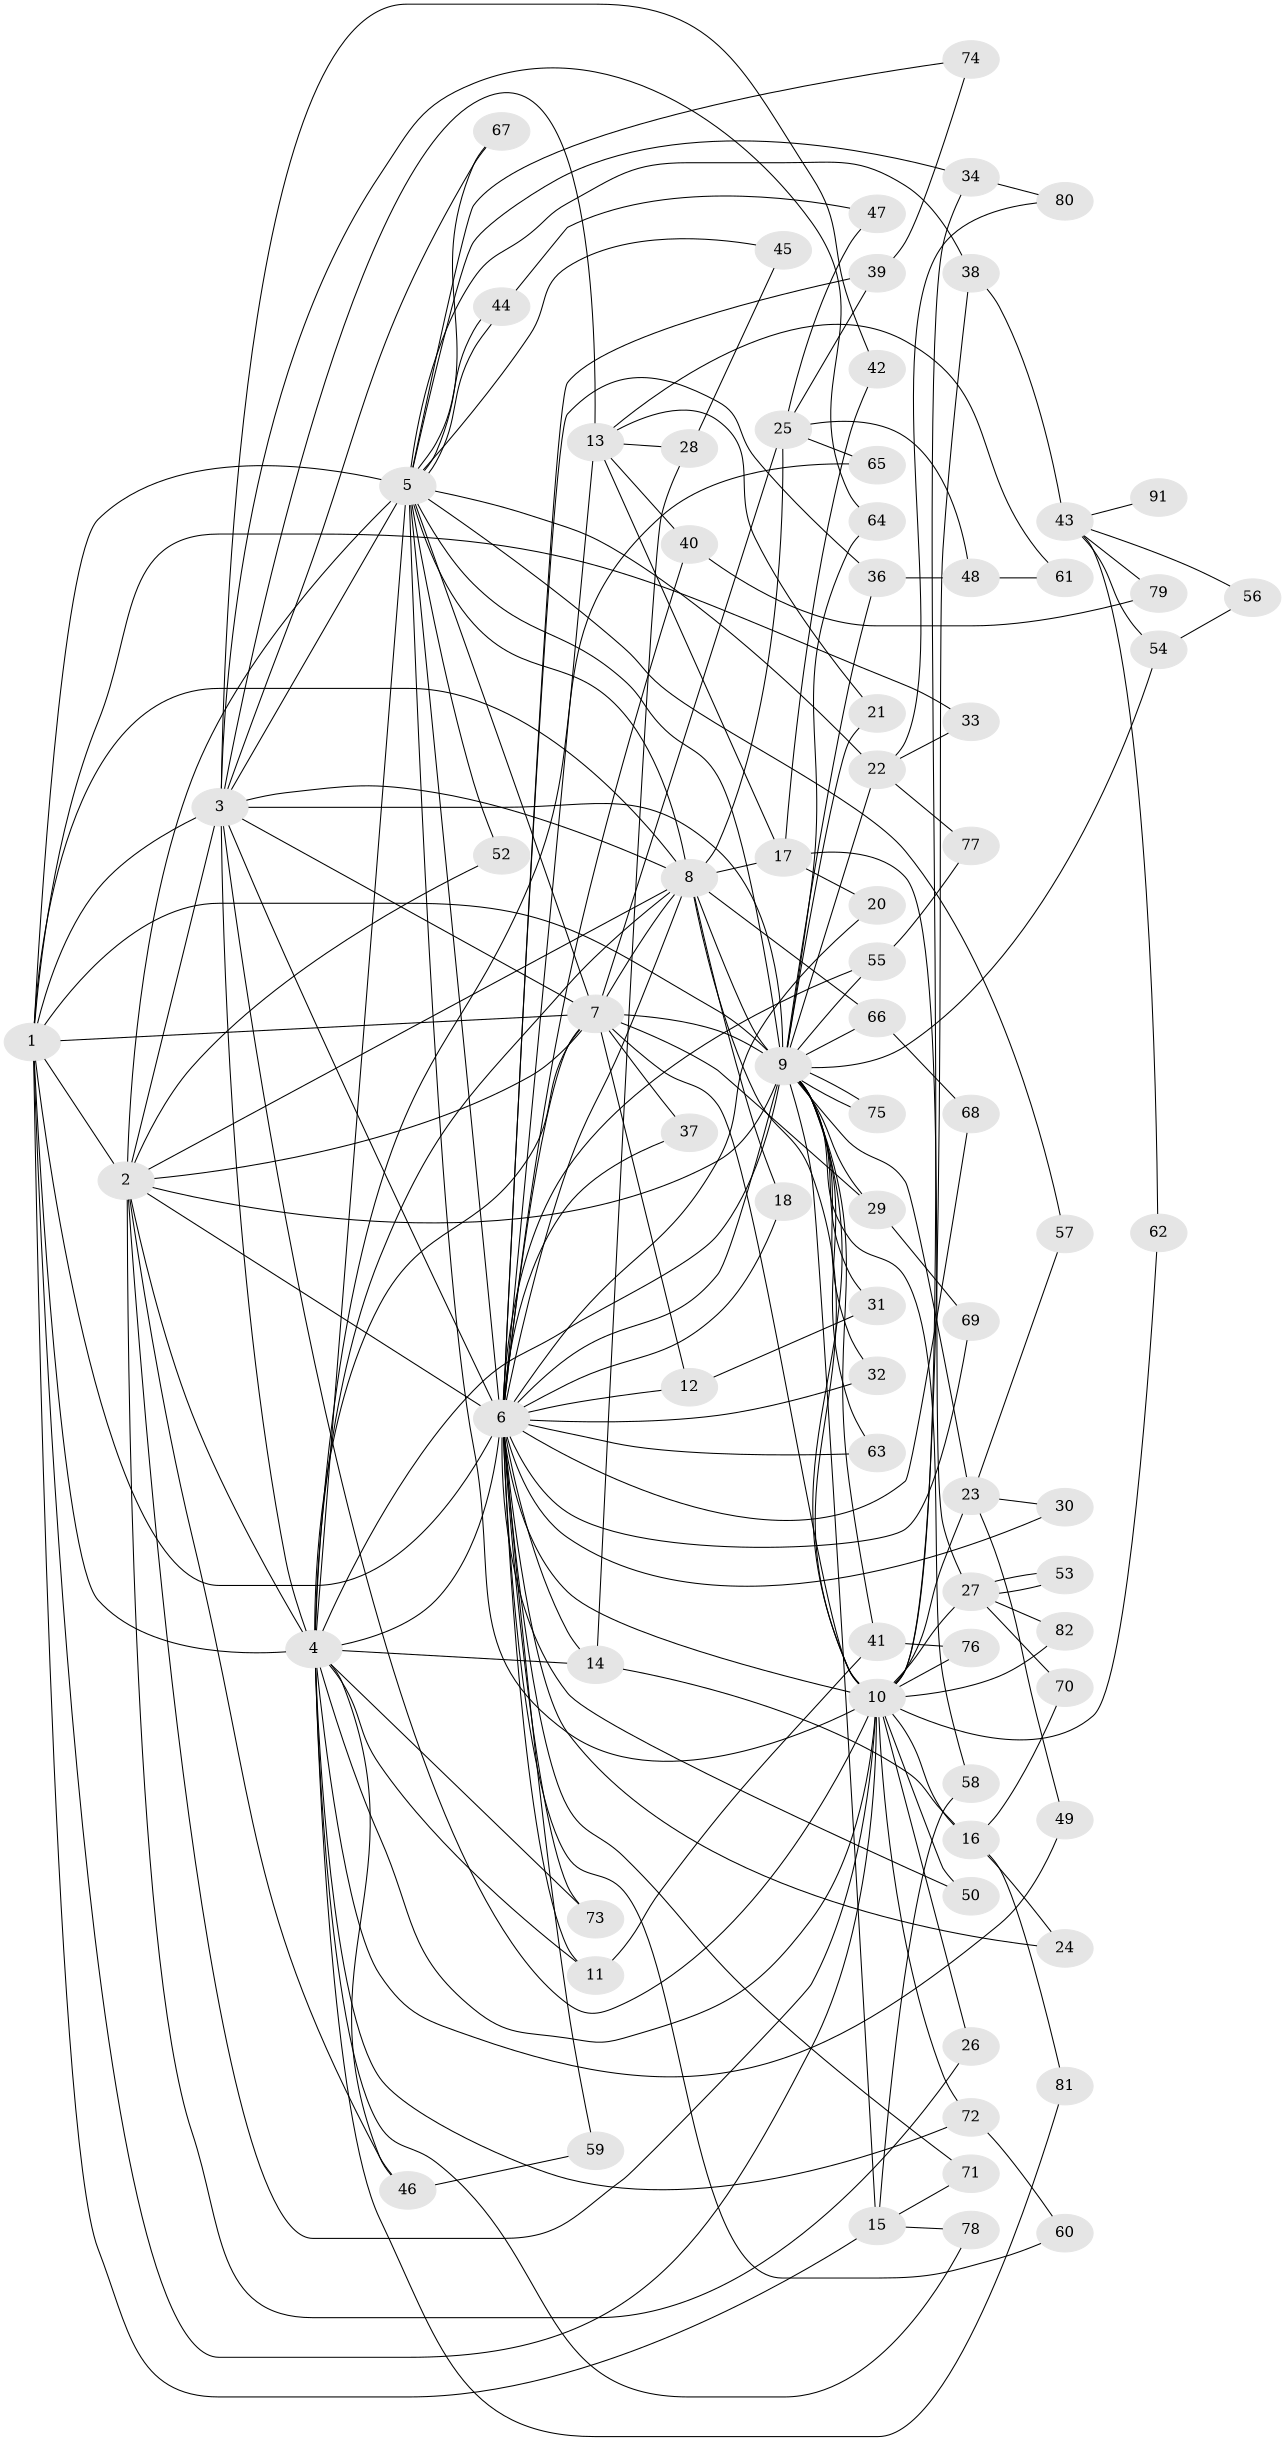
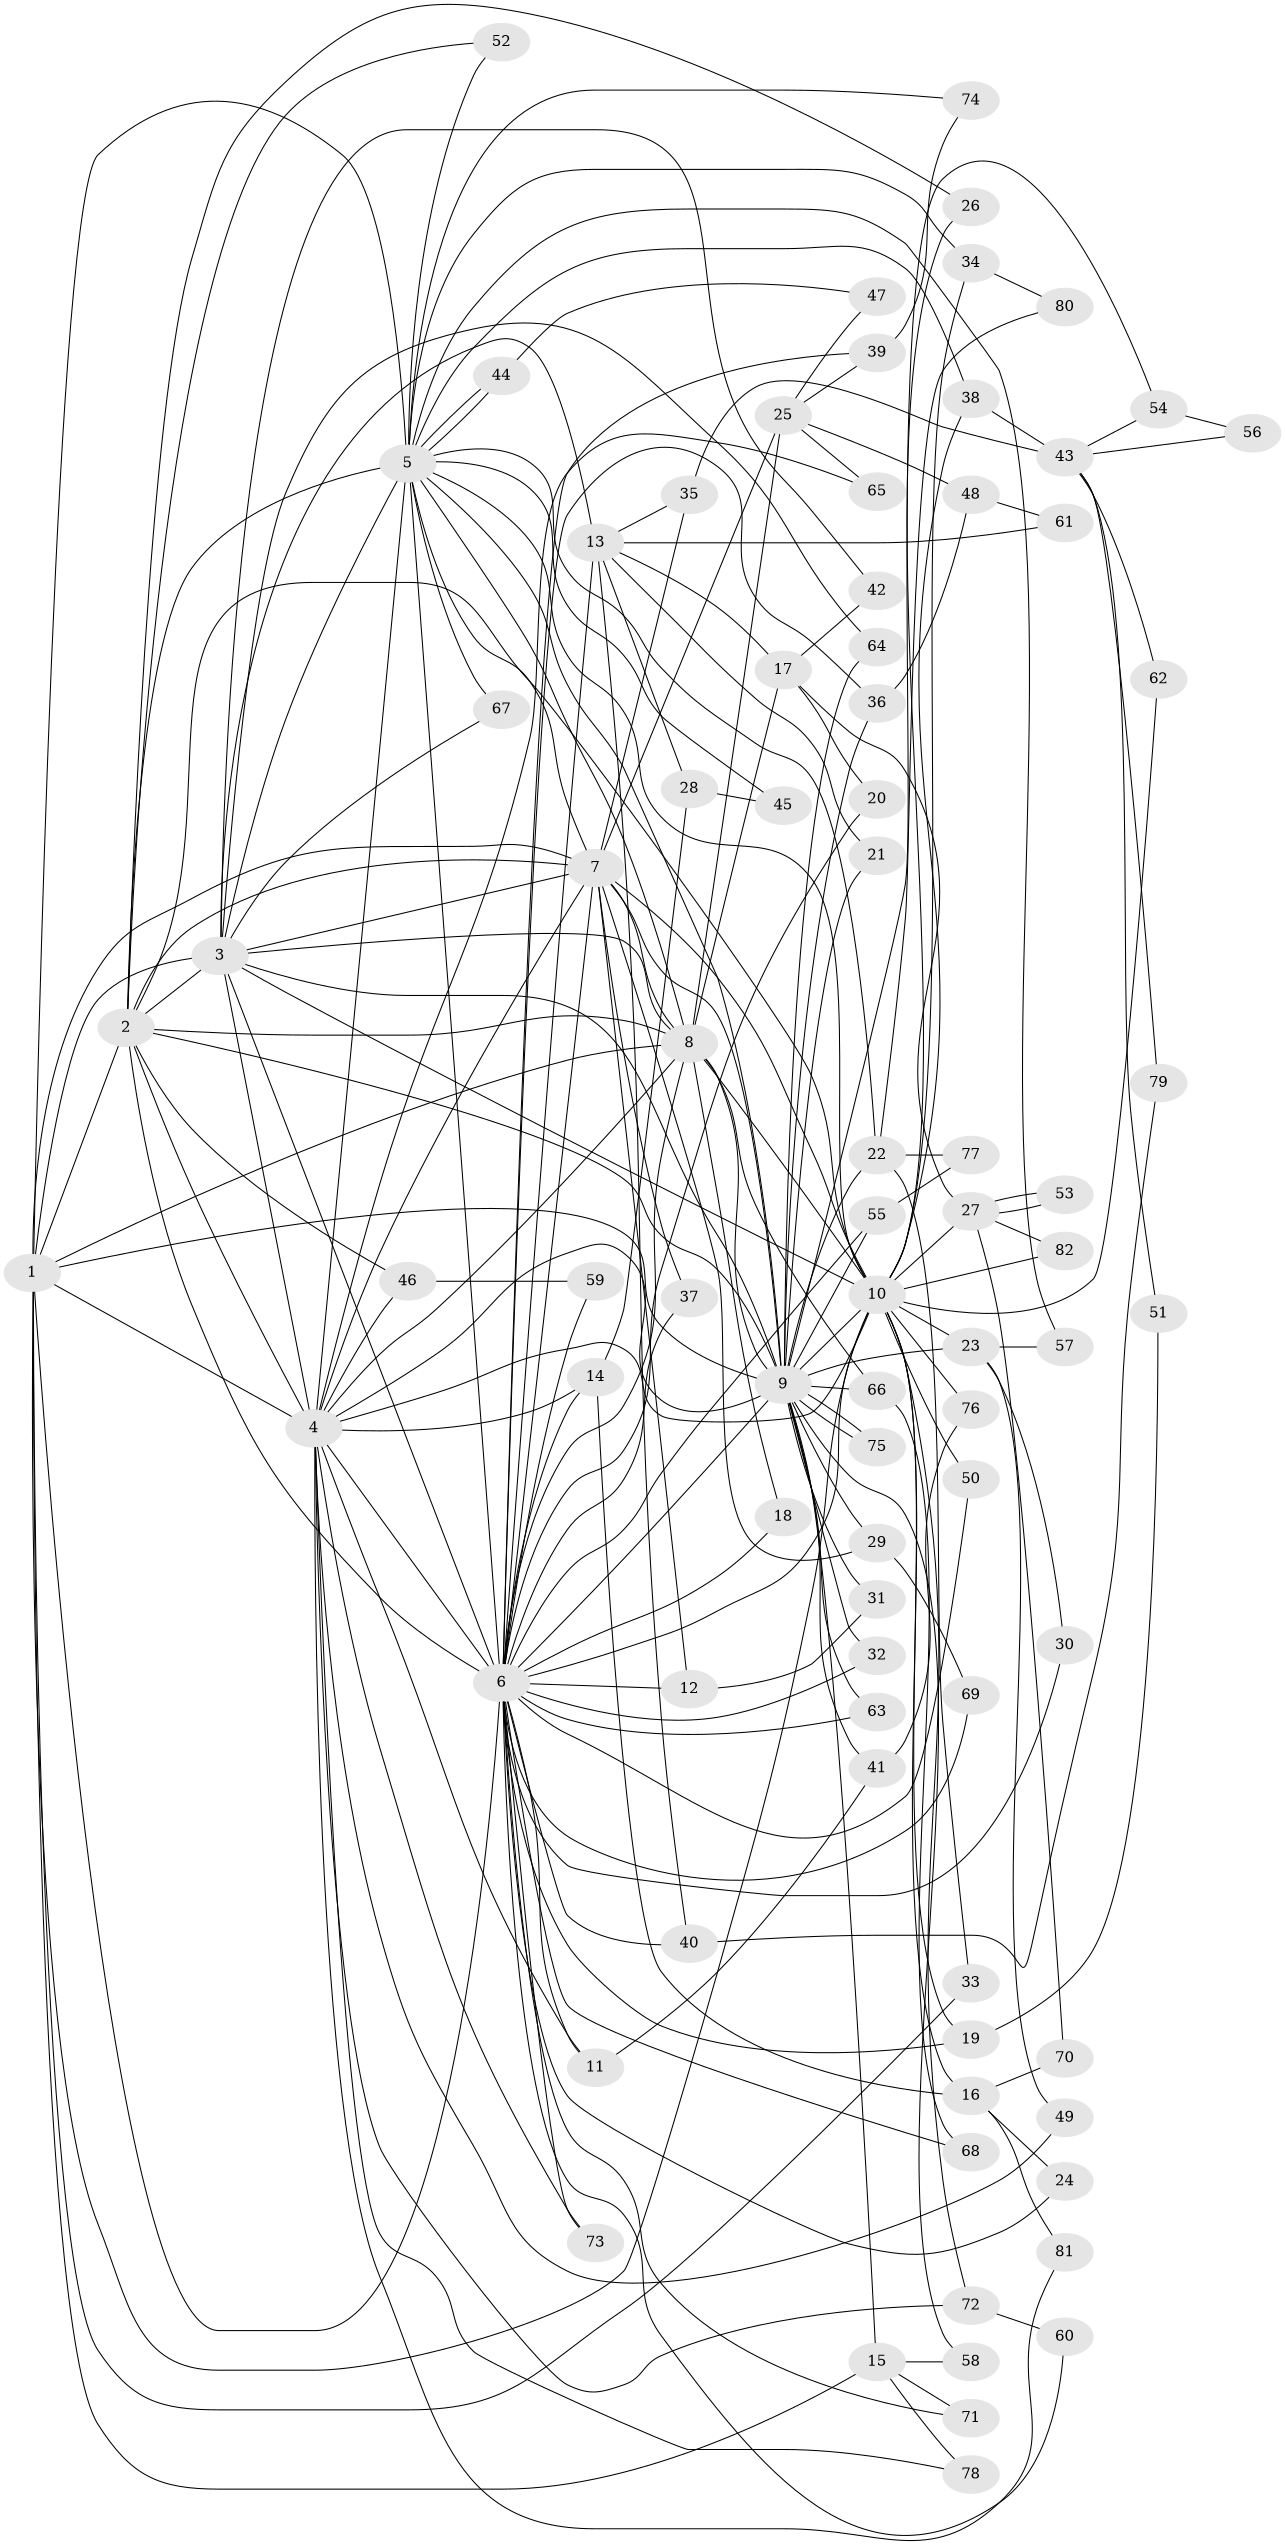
none -> (689, 495)
(1159, 498) -> (1159, 1314)
none -> (971, 2040)
